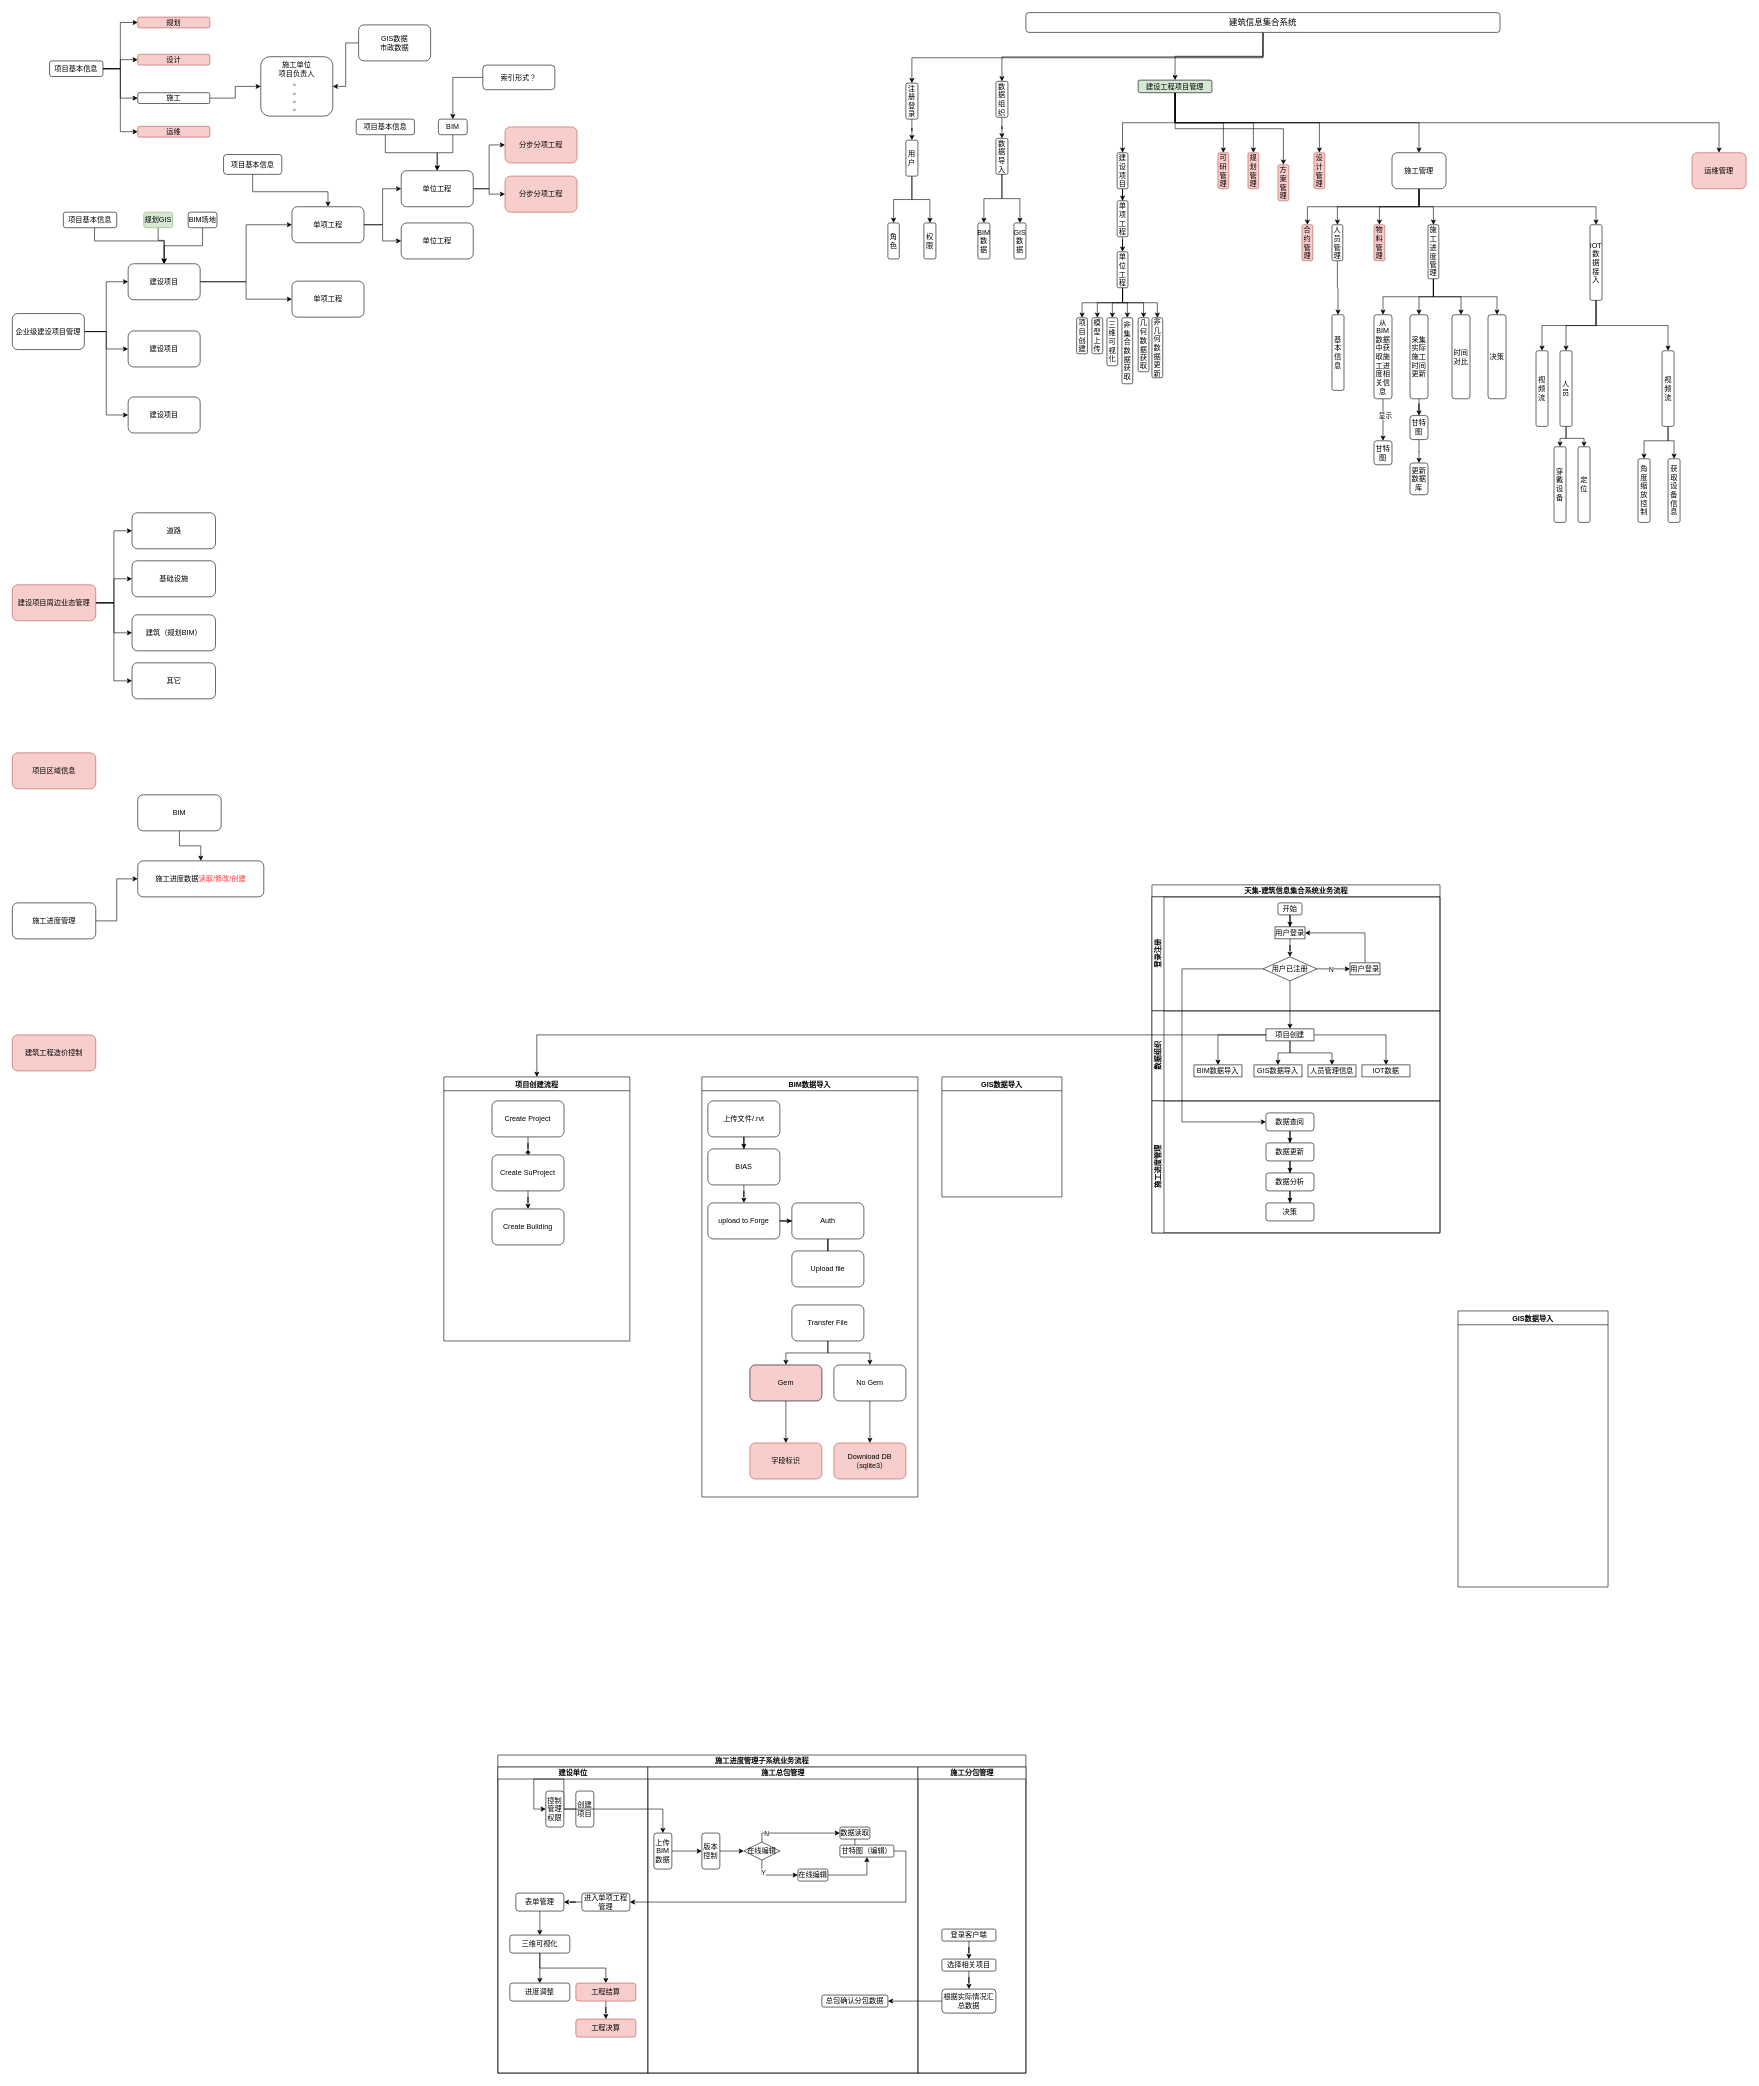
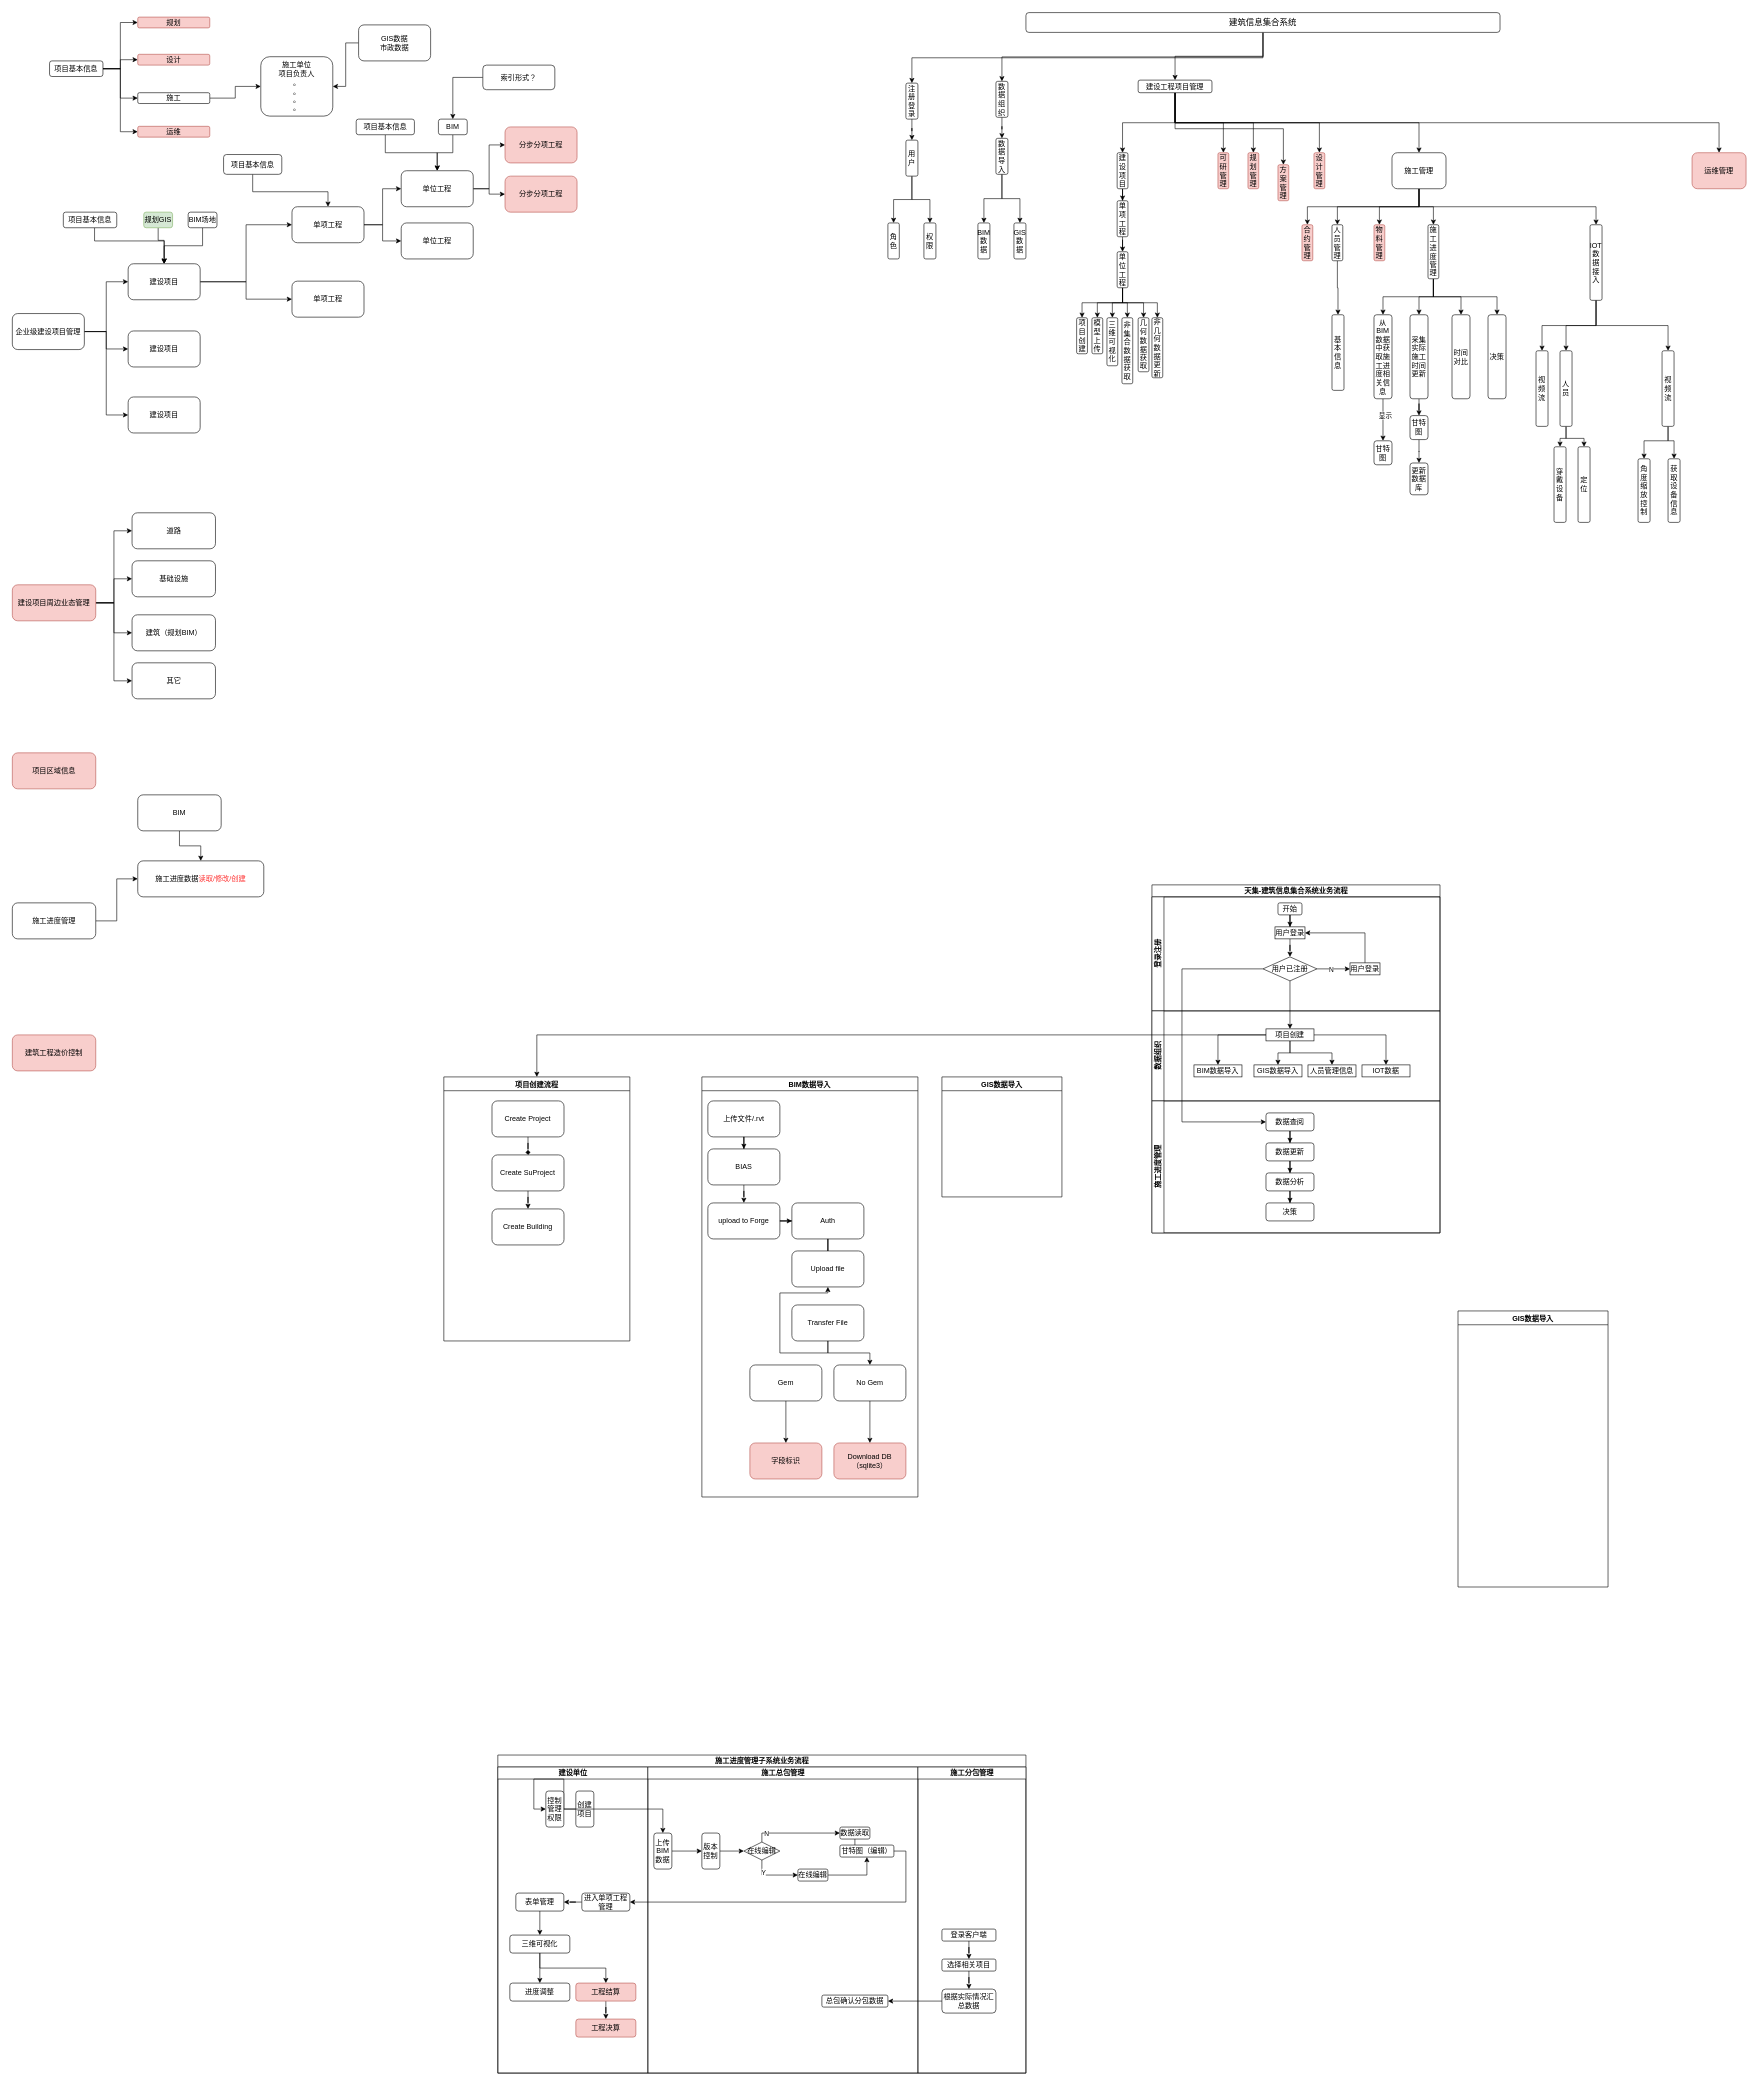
(1175, 86) -> (1175, 86)
(786, 1359) -> (827, 1293)
(786, 1383) -> (786, 1383)
